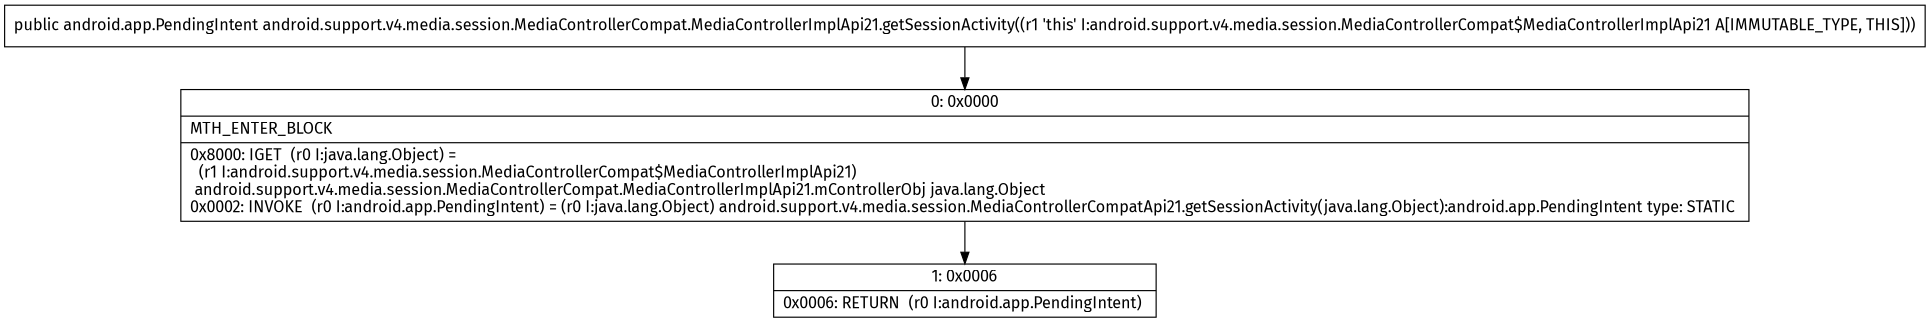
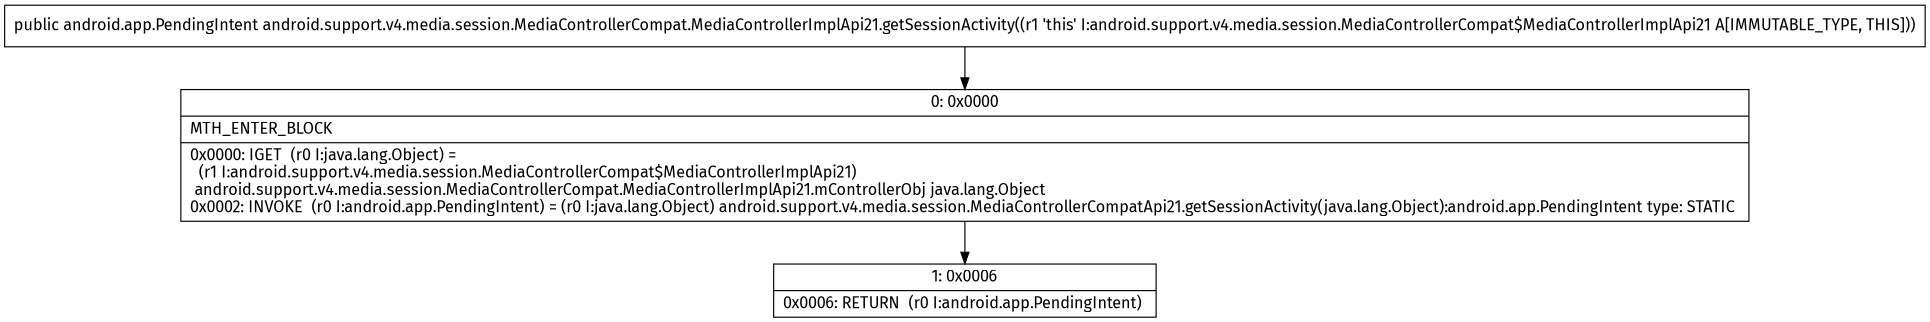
(326, 155) -> (326, 155)
